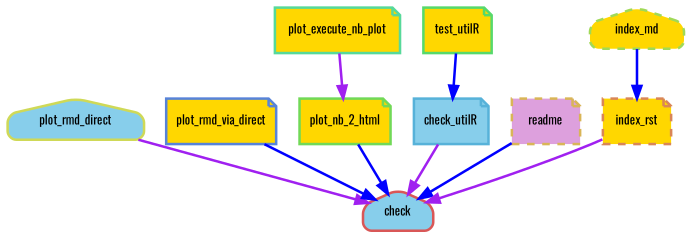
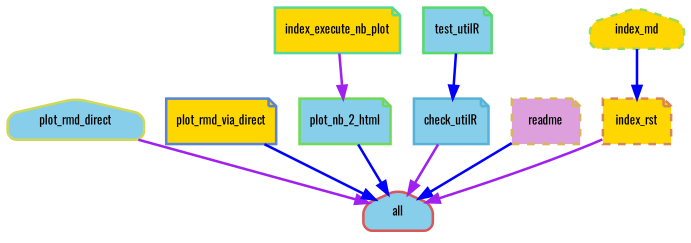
(337, 30) -> (337, 30)
(458, 30) -> (458, 30)
(345, 121) -> (345, 121)
(398, 212) -> (398, 212)
